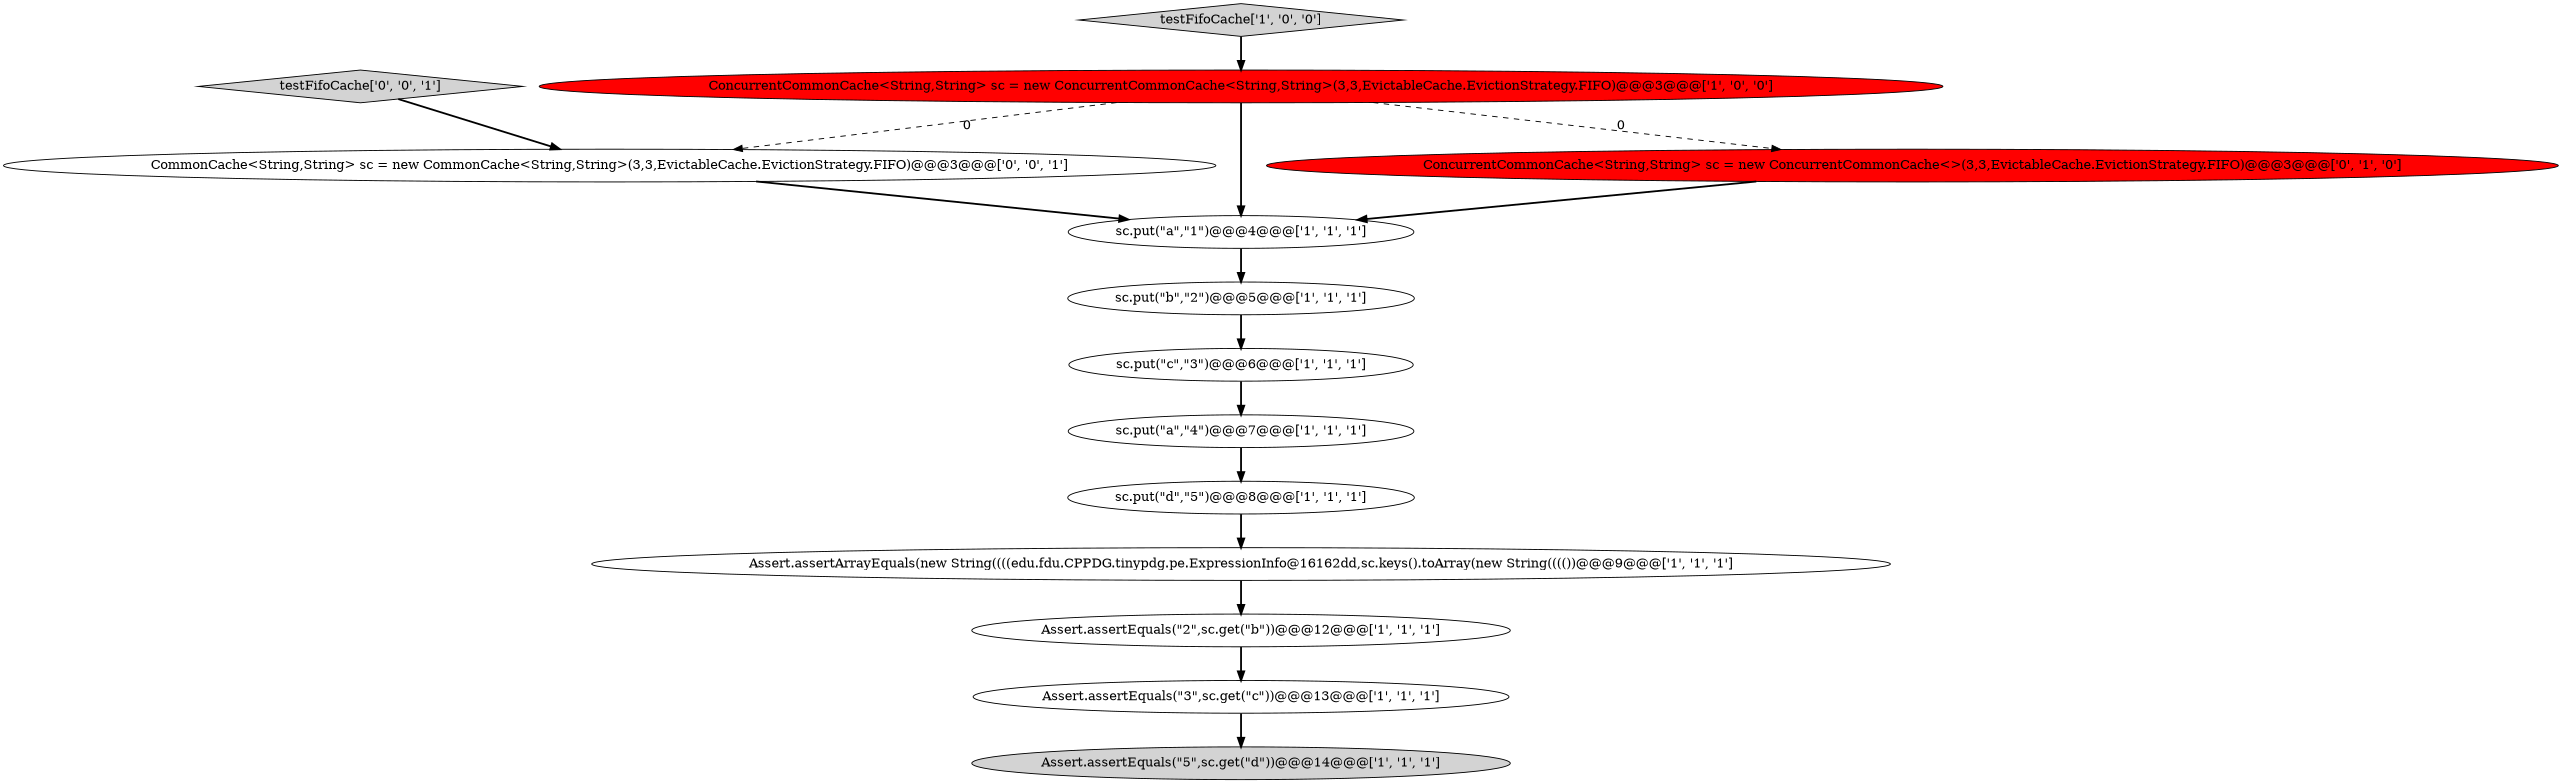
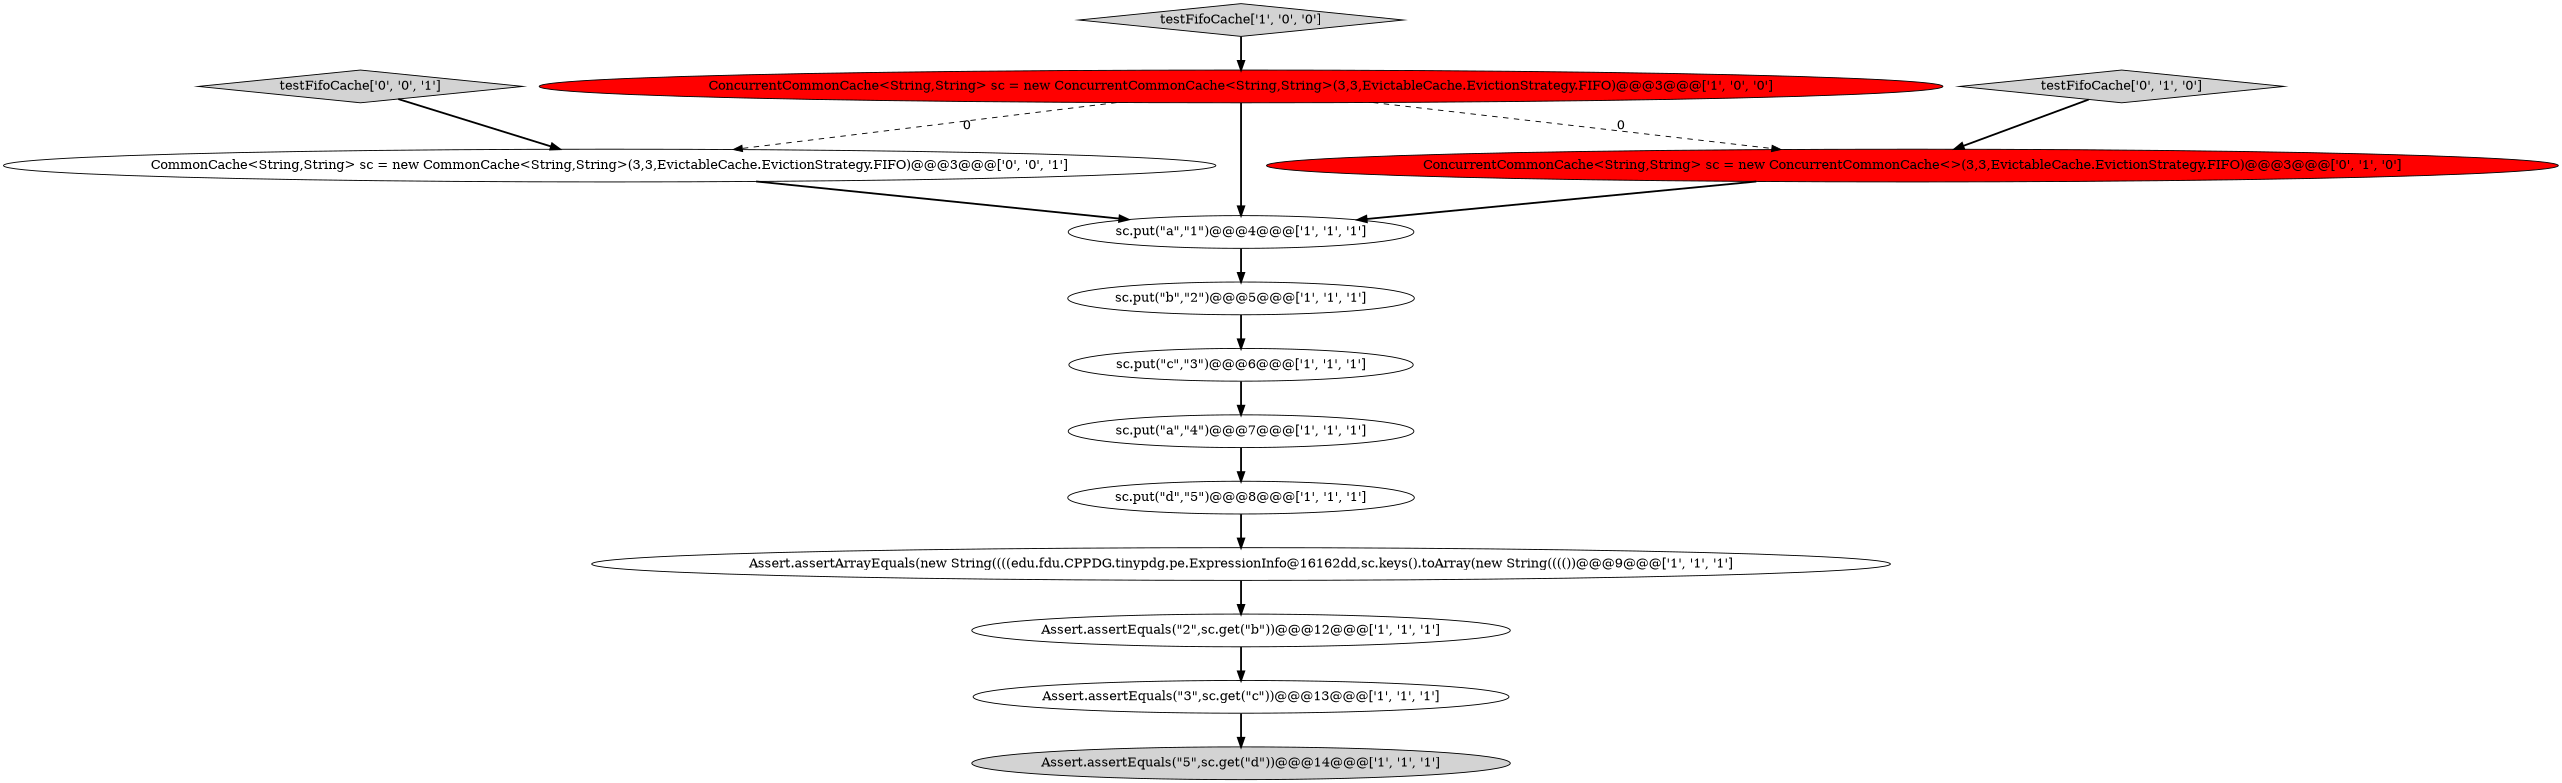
none -> (2122, 86)
